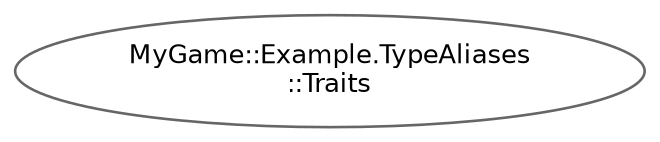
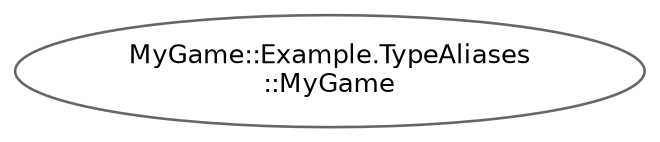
(330, 71) -> (330, 71)
